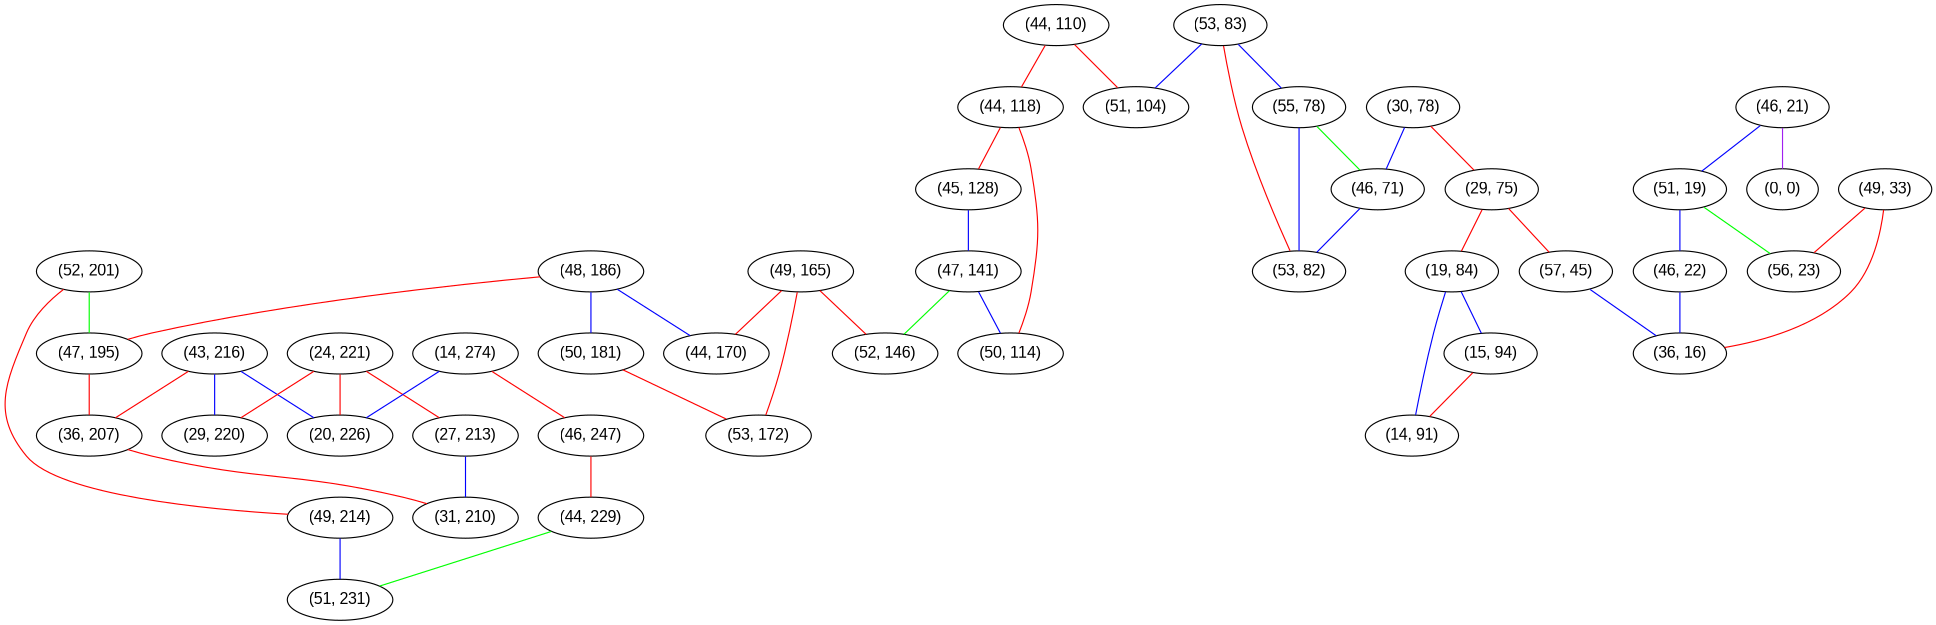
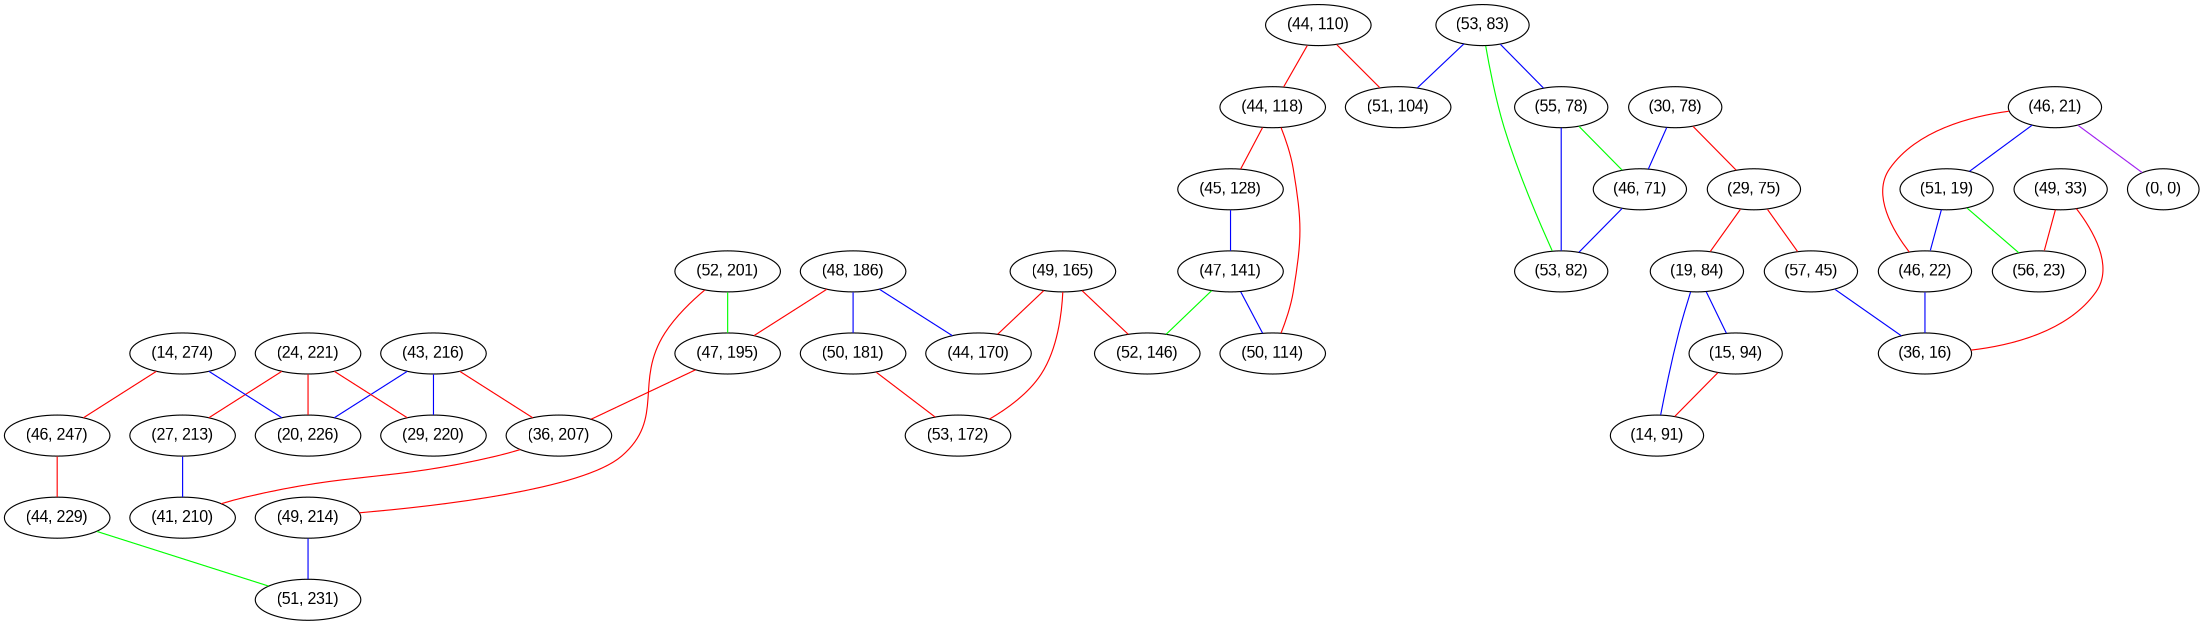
(1250, 151) -> (1512, 151)
none -> (1905, 152)
(466, 518) -> (183, 518)
